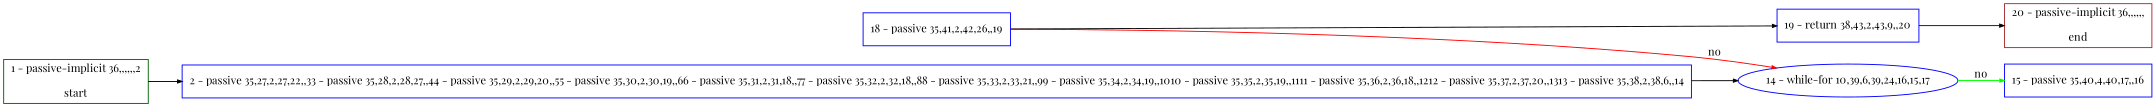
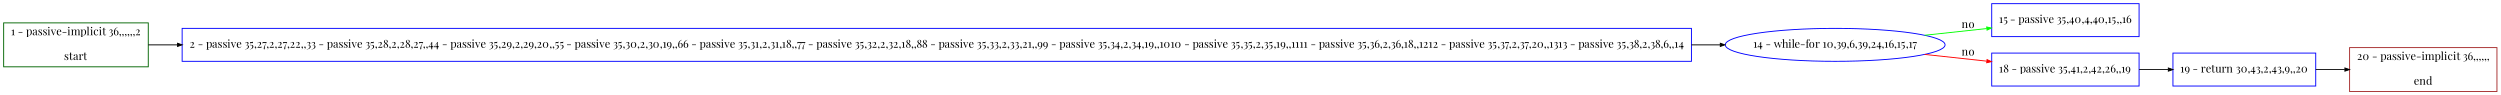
(1848, 26) -> (2244, 70)
(1392, 37) -> (1956, 58)
(2078, 81) -> (2065, 20)
